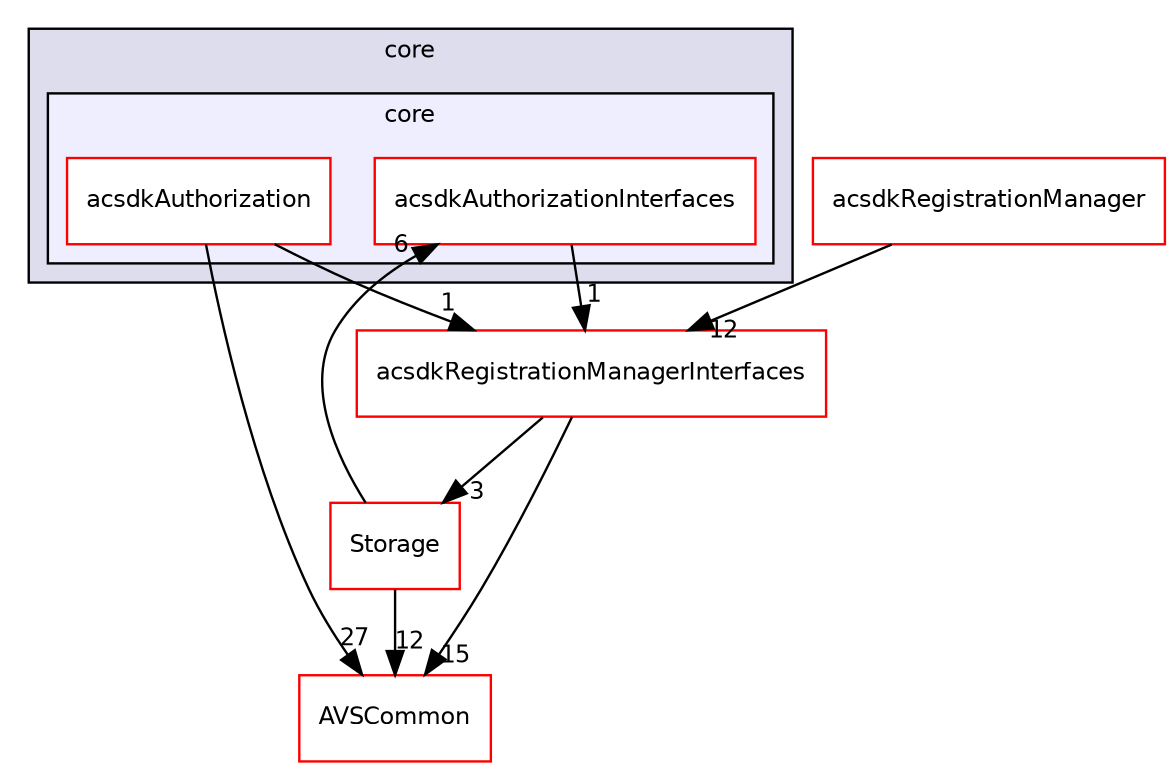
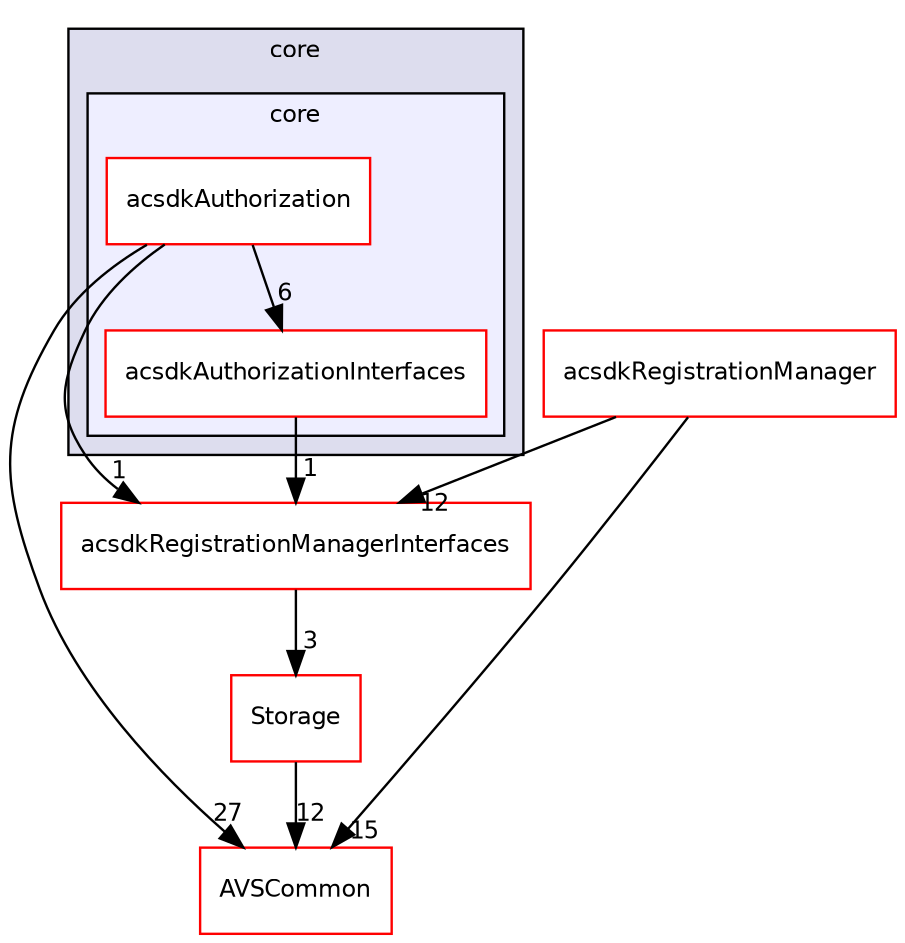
(324, 364) -> (263, 276)
(510, 538) -> (522, 626)
